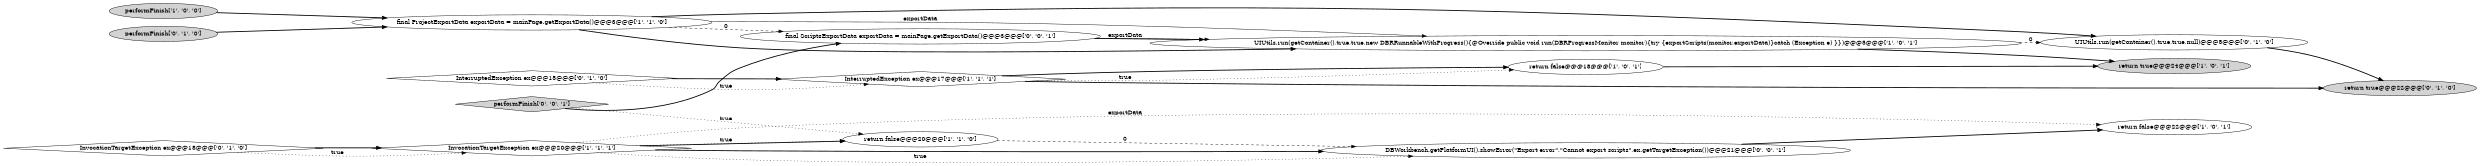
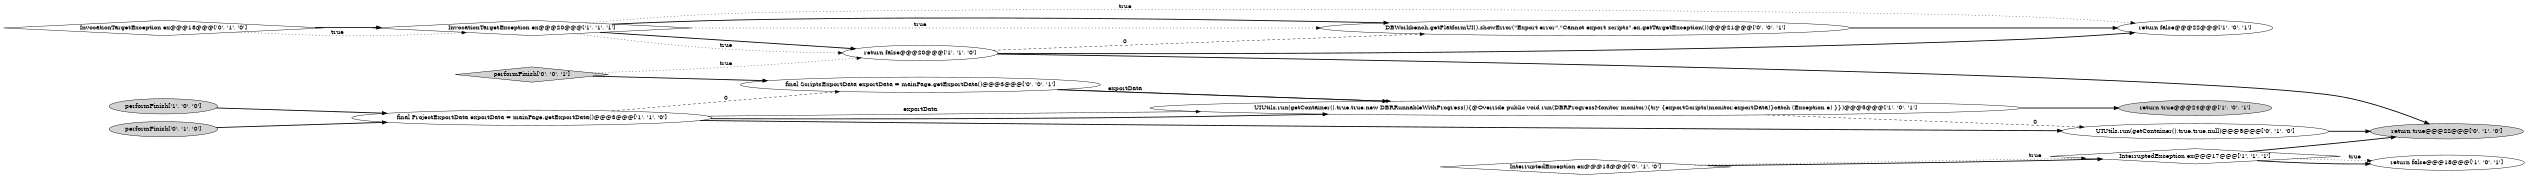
none -> (1564, 51)
(1878, 67) -> none
none -> (1713, 68)
(1125, 113) -> (1125, 7)
